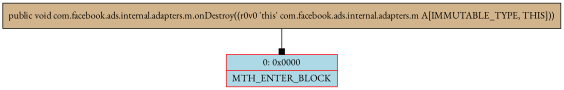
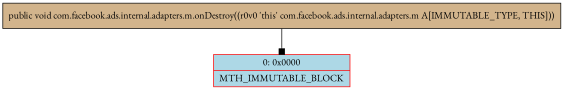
(282, 78) -> (282, 78)
